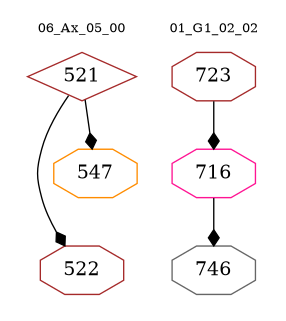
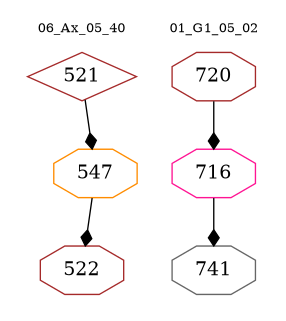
(82, 29) -> (82, 29)
(214, 29) -> (214, 29)
(214, 77) -> (214, 77)
(39, 162) -> (90, 214)
(214, 270) -> (214, 270)
